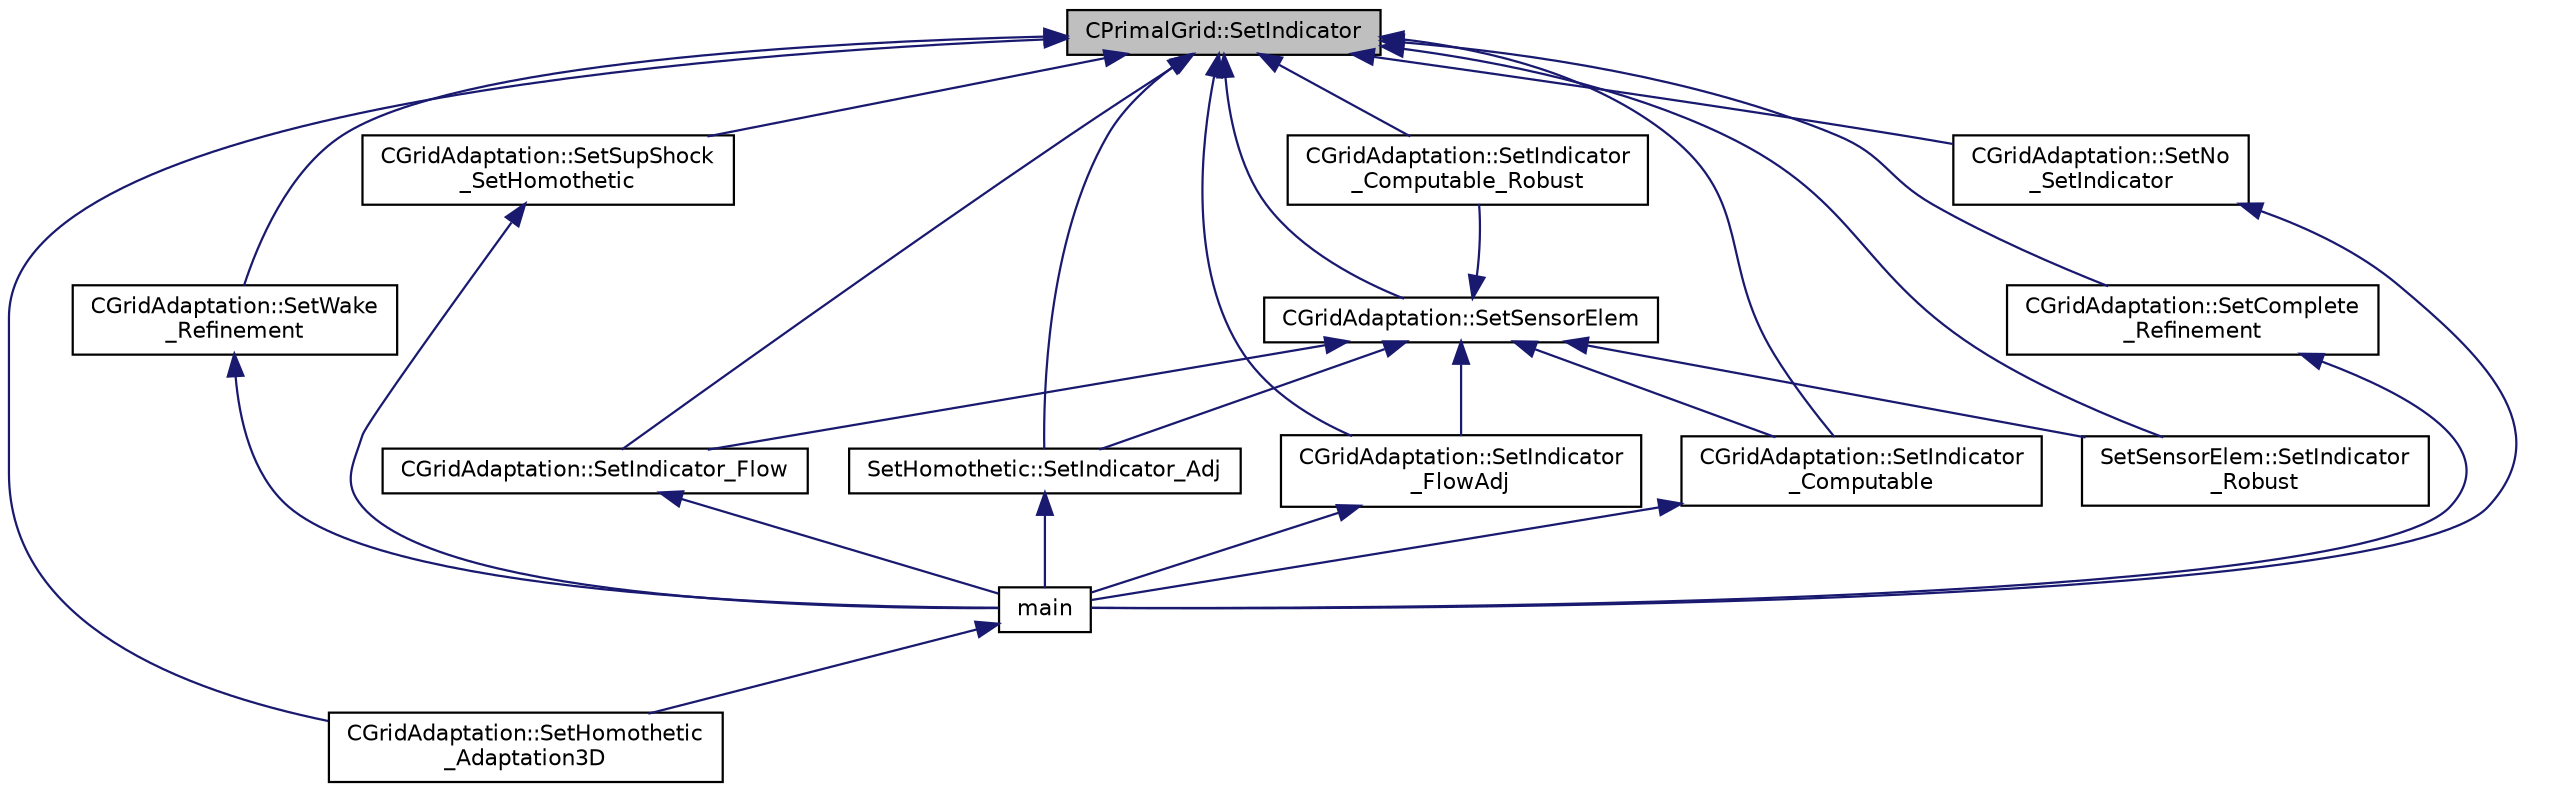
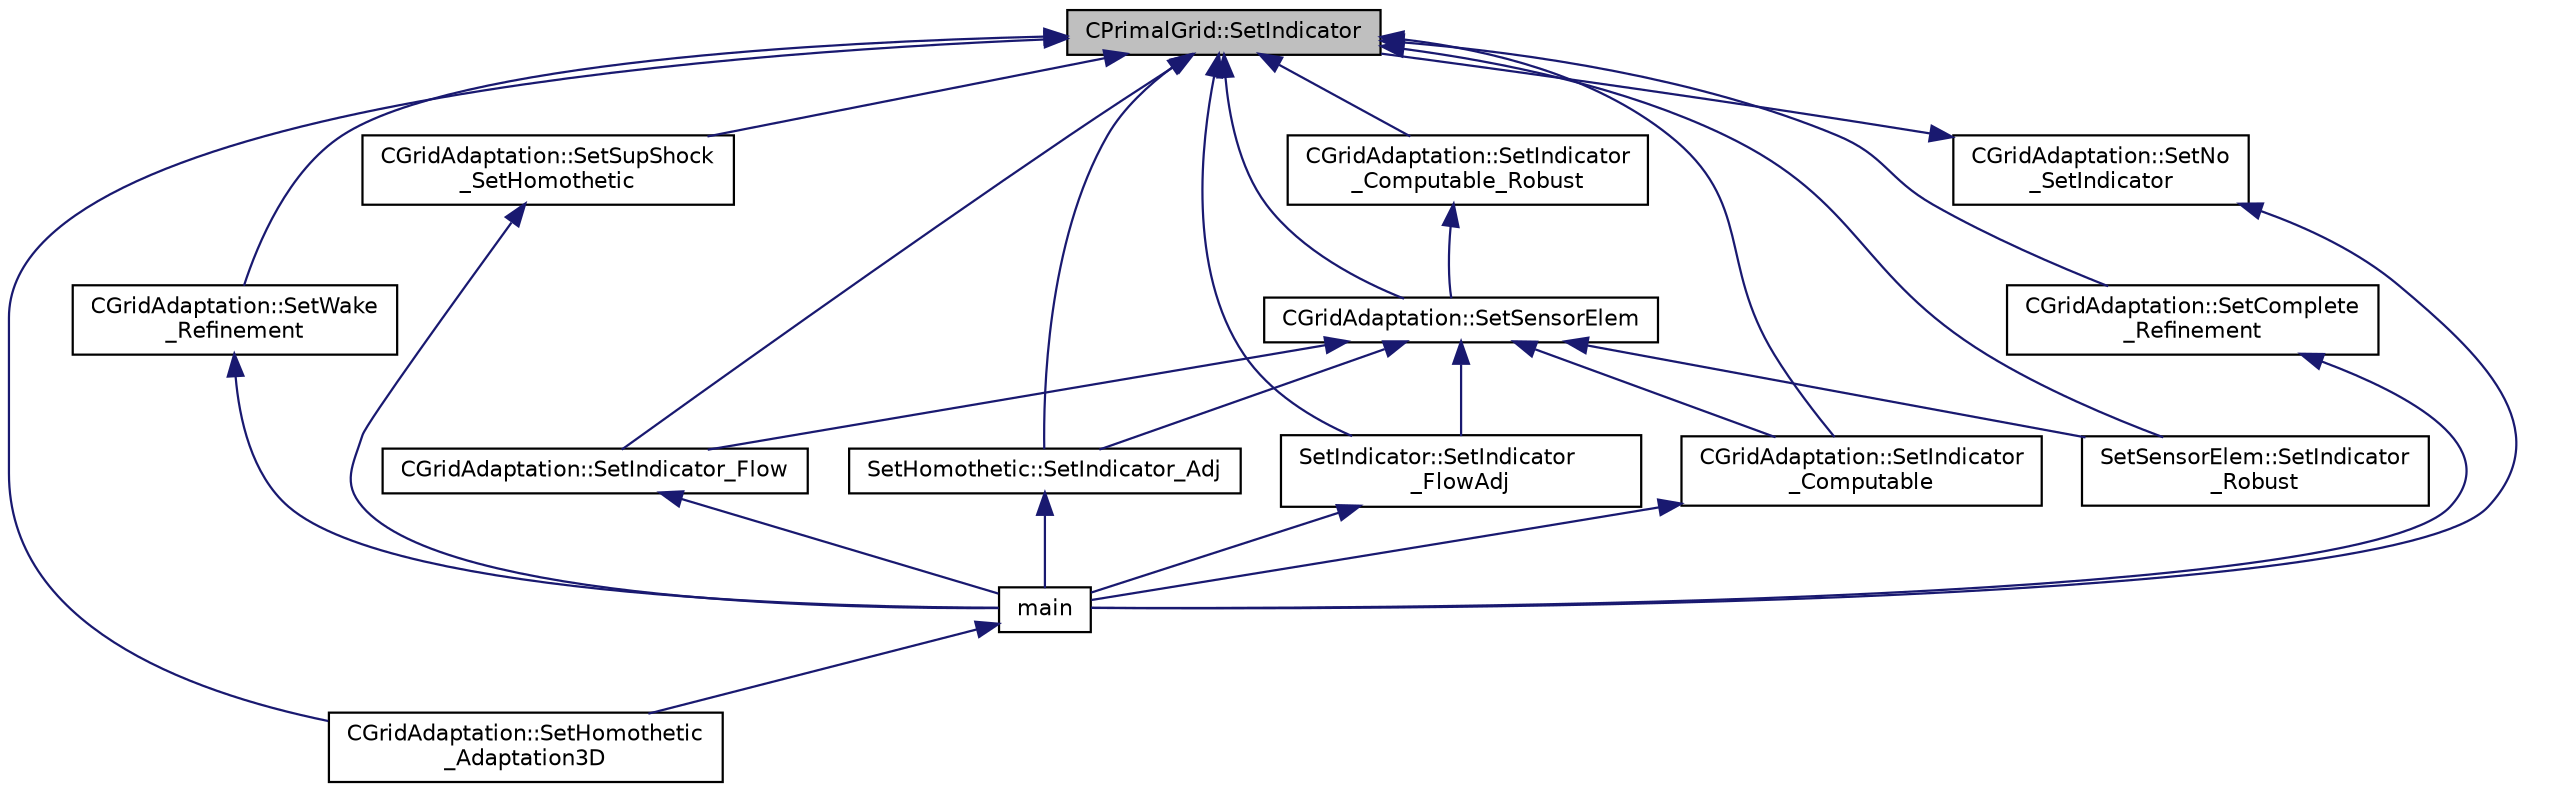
(1678, 101) -> (1656, 92)
(1480, 240) -> (1449, 262)
(1461, 471) -> (1461, 471)
